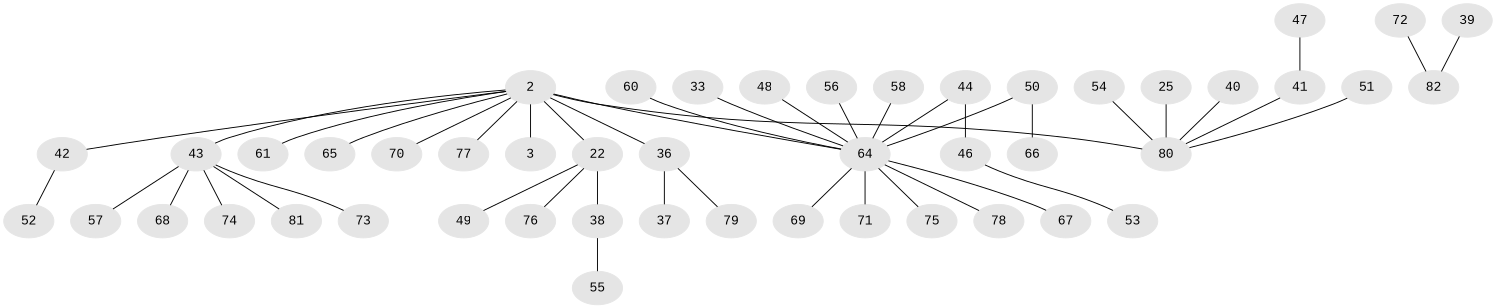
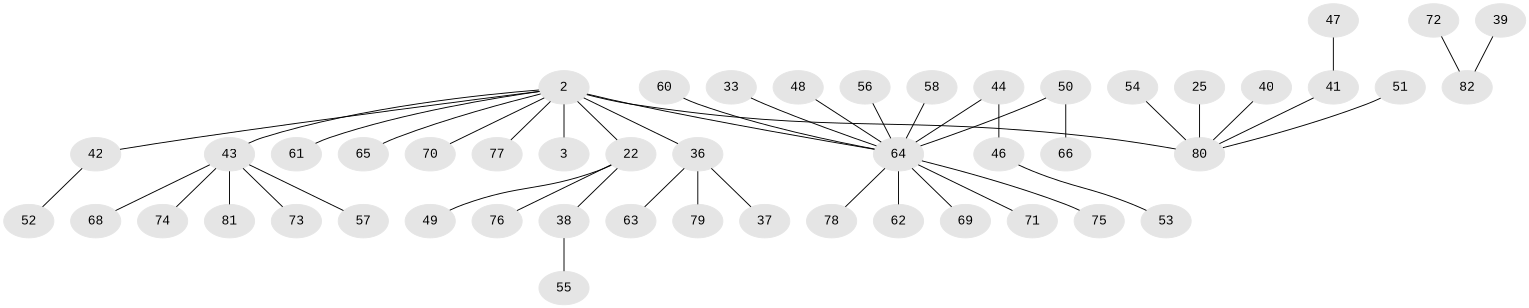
none -> (631, 221)
(1066, 221) -> (899, 221)
